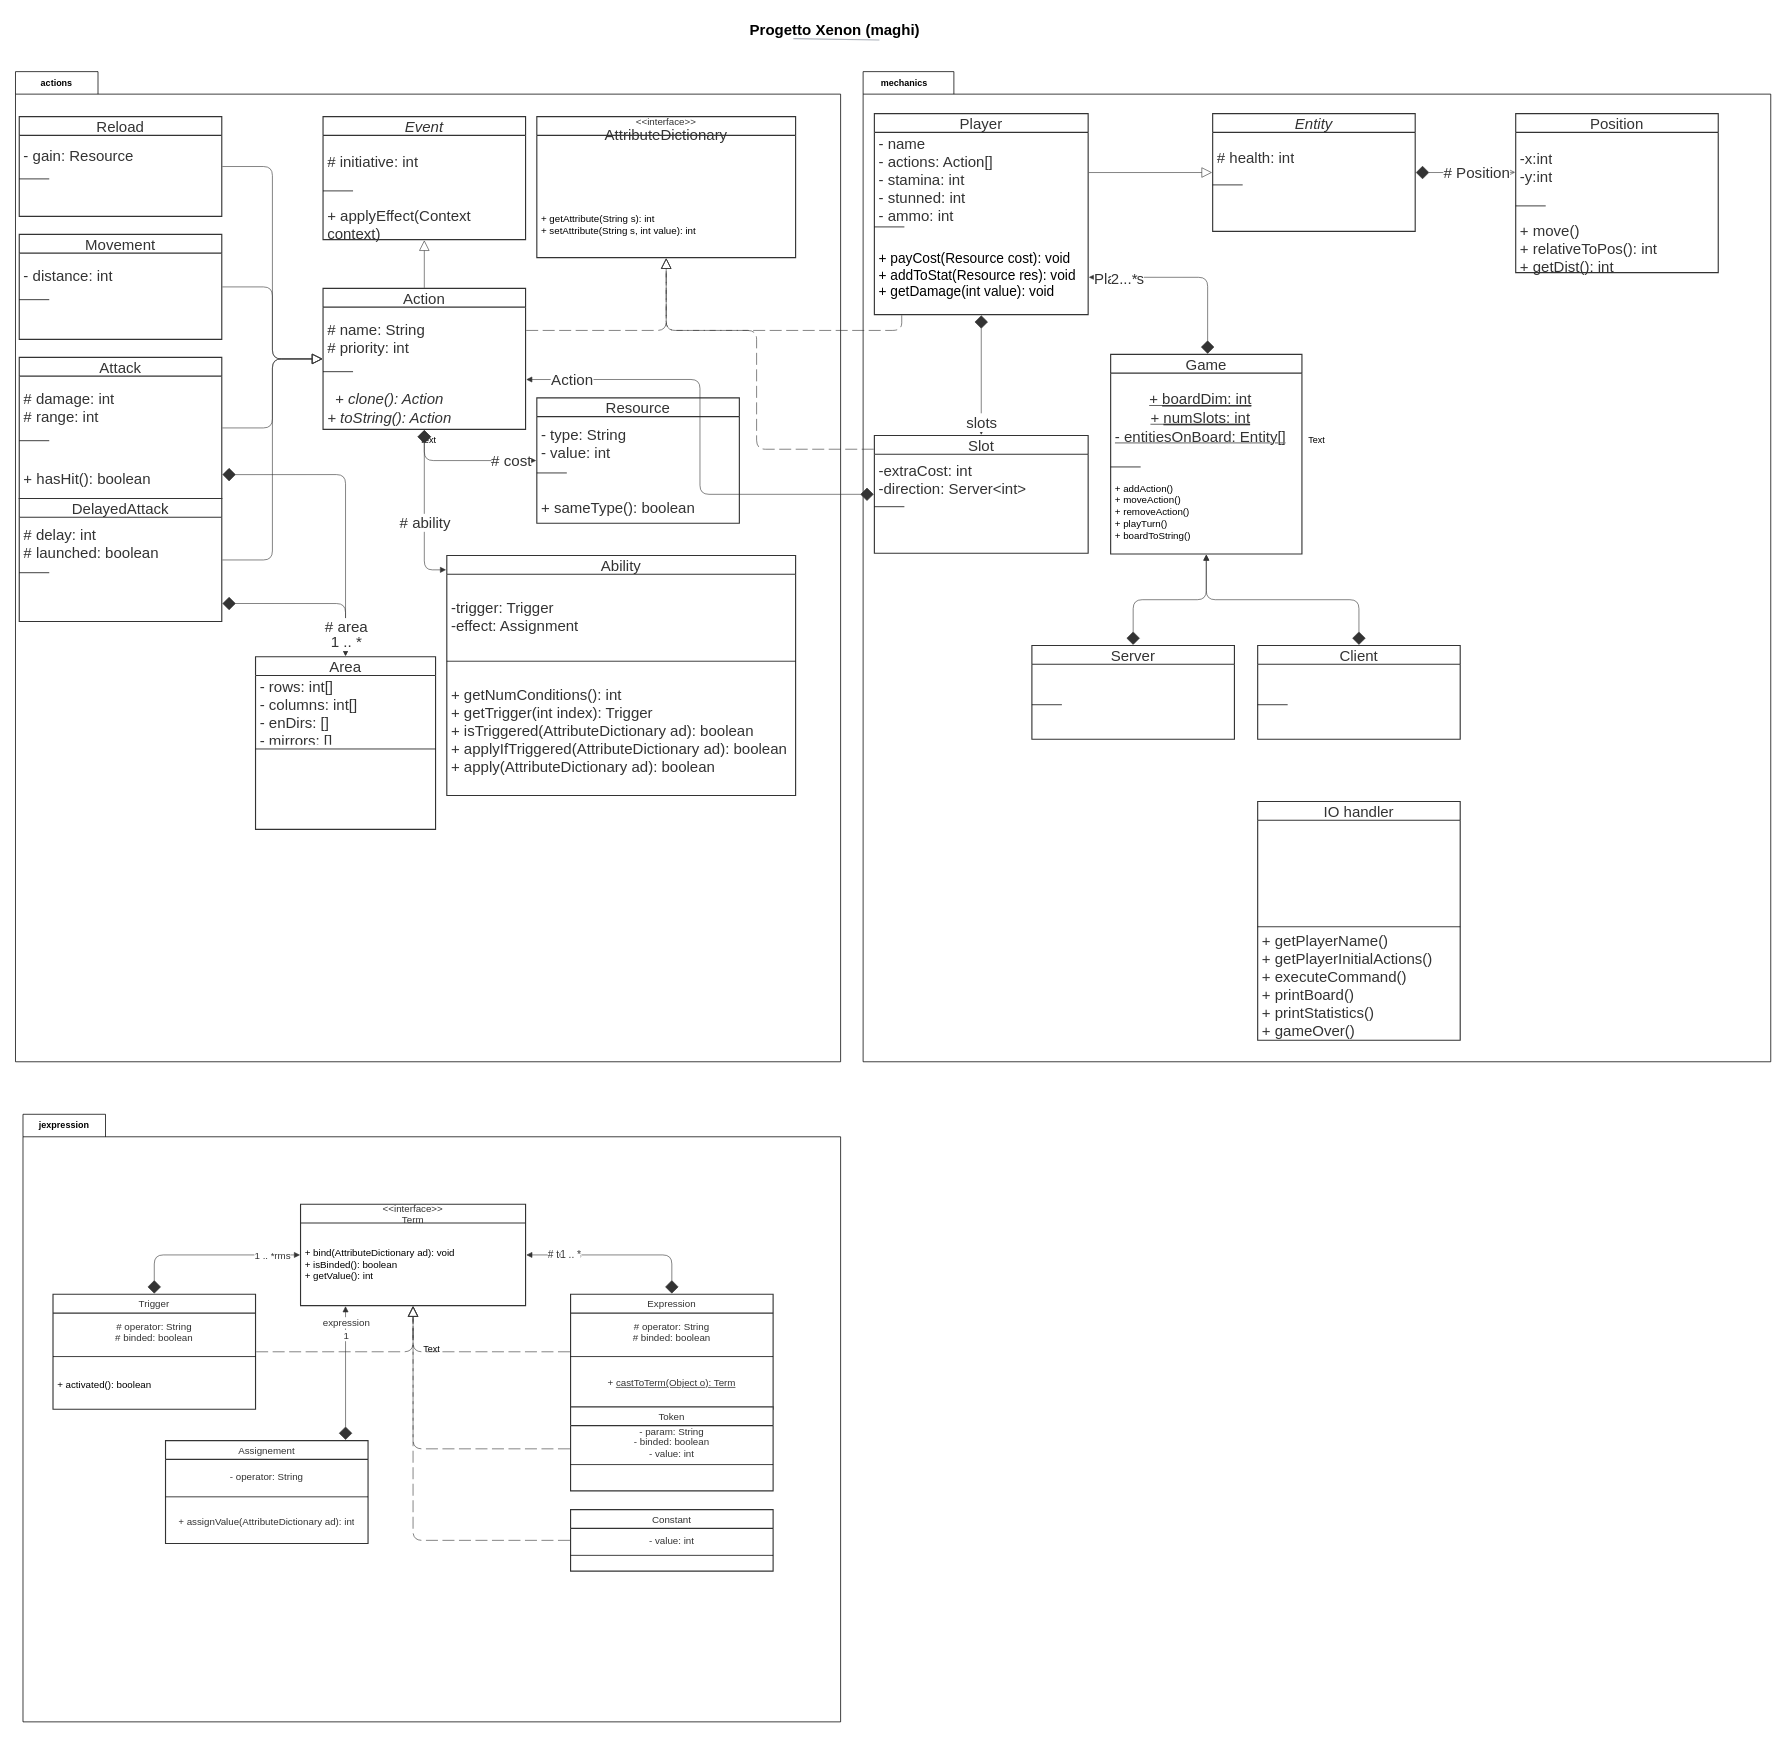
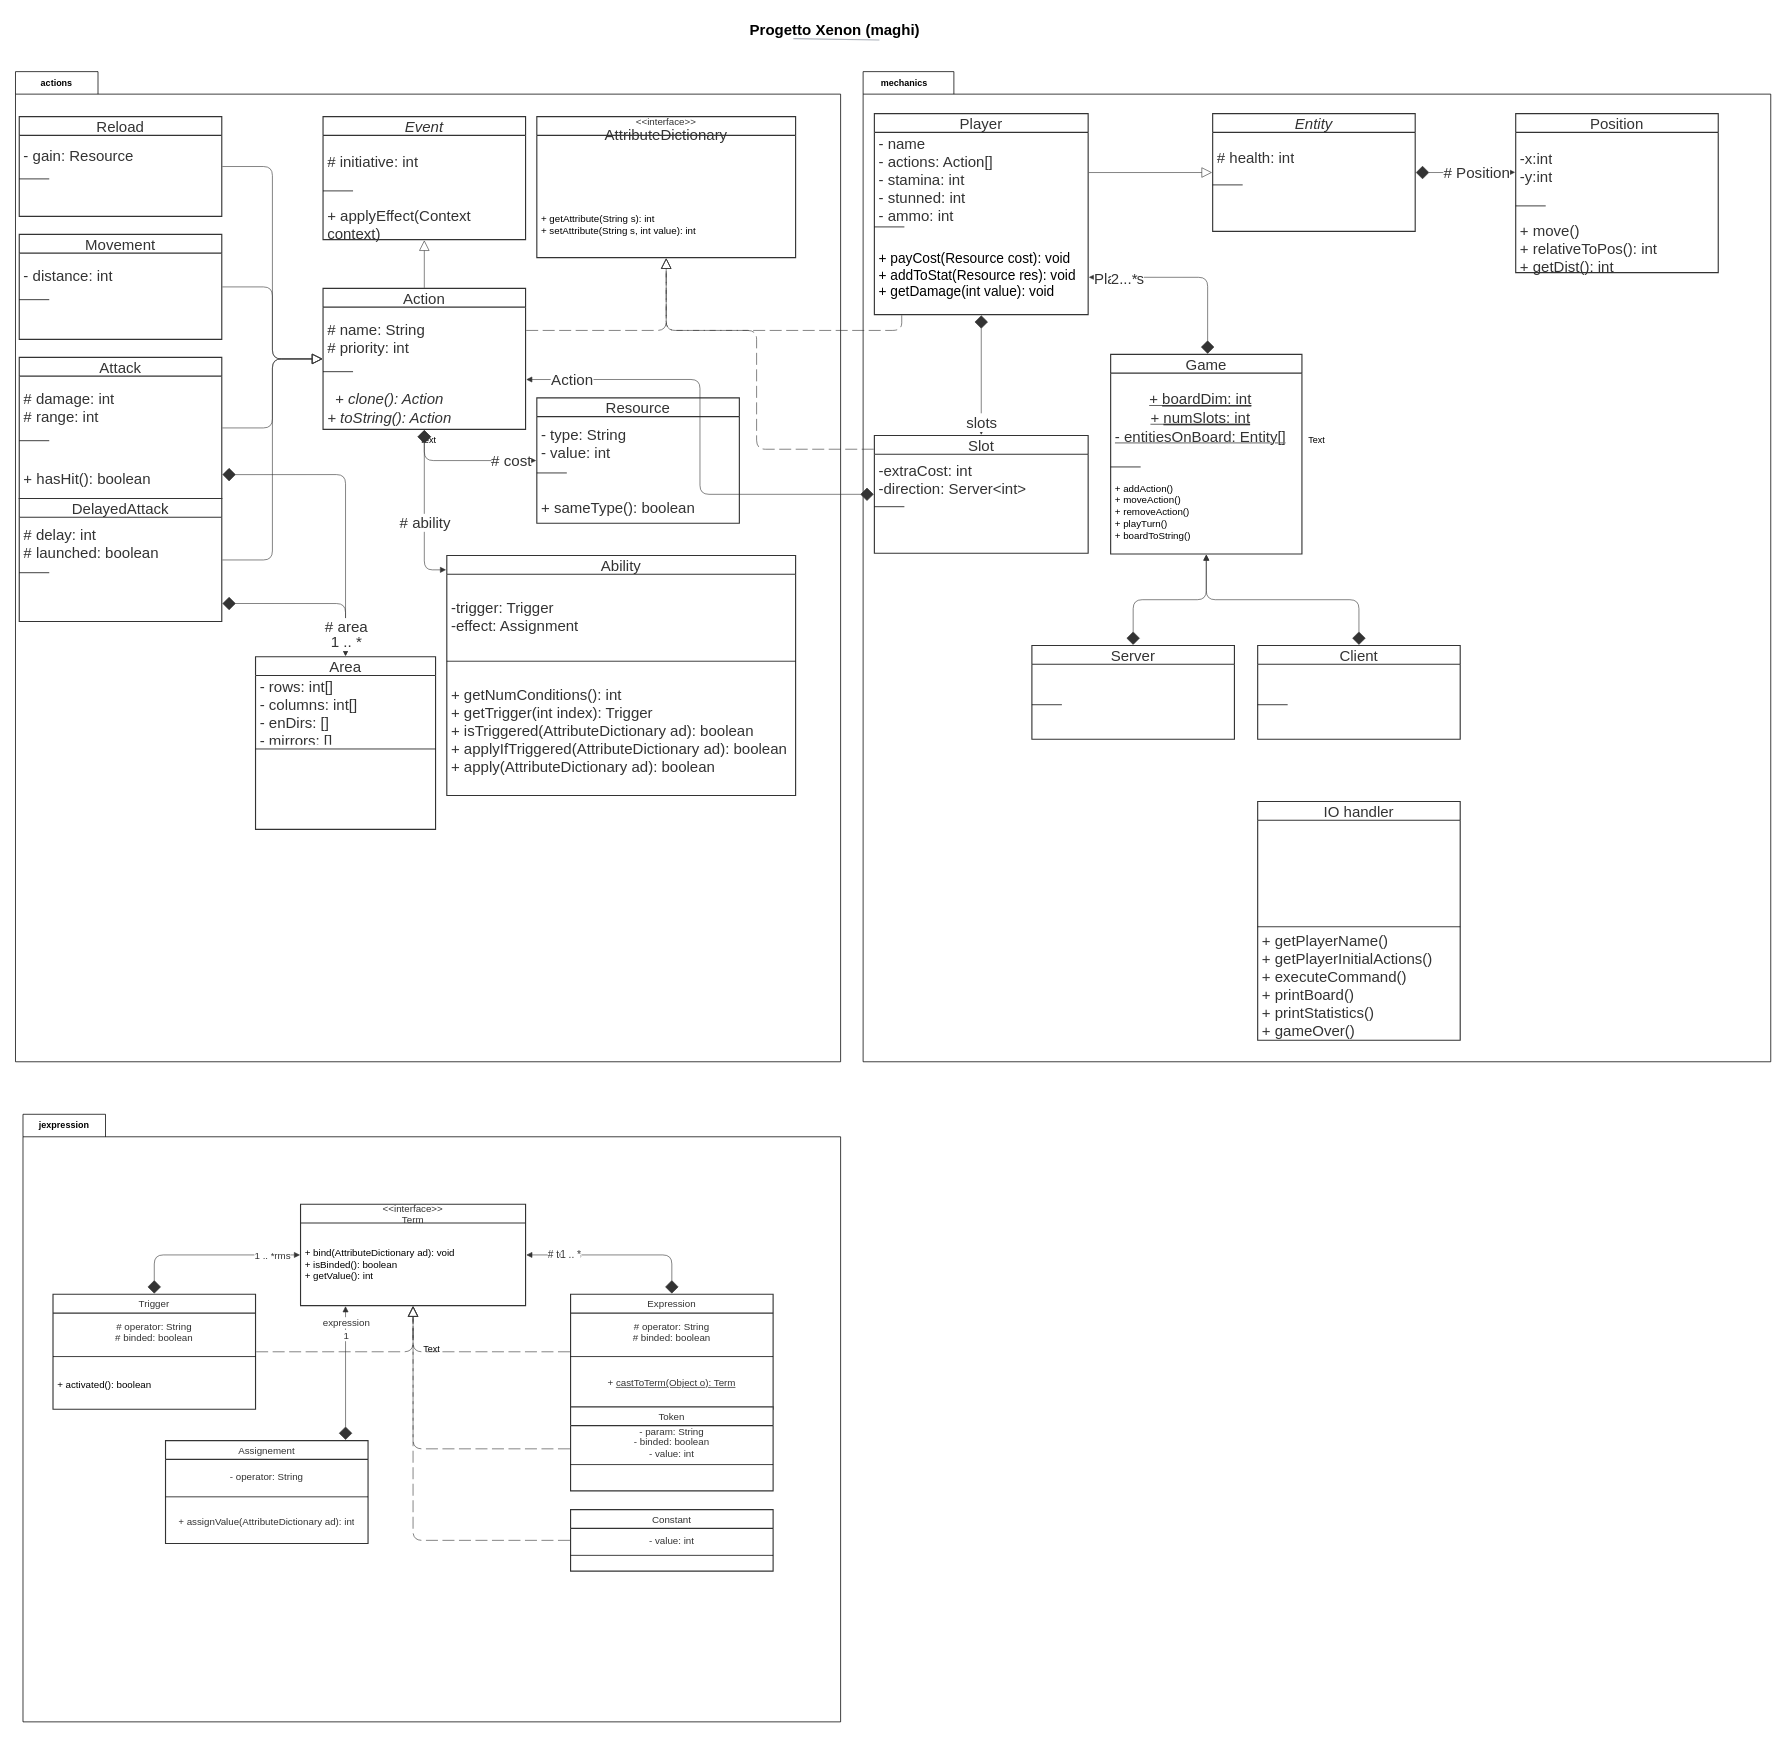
(1510, 172) -> (1508, 172)
